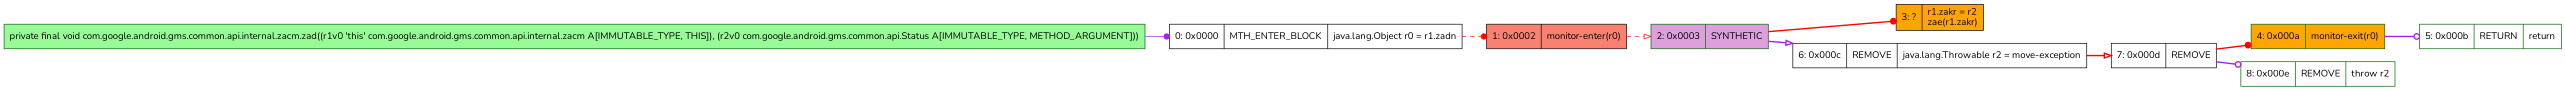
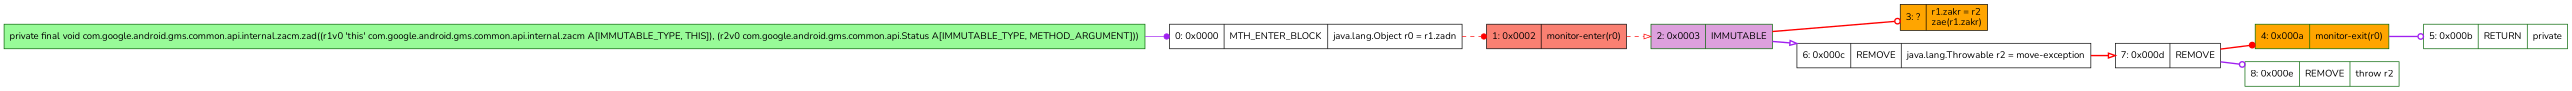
(1829, 27) -> (1834, 26)
(1737, 36) -> (1739, 36)
(2542, 36) -> (2547, 36)
